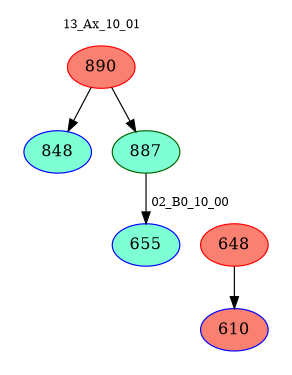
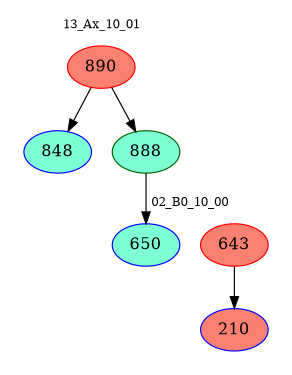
(146, 152) -> (146, 152)
(146, 245) -> (146, 245)
(234, 245) -> (234, 245)
(234, 330) -> (234, 330)
